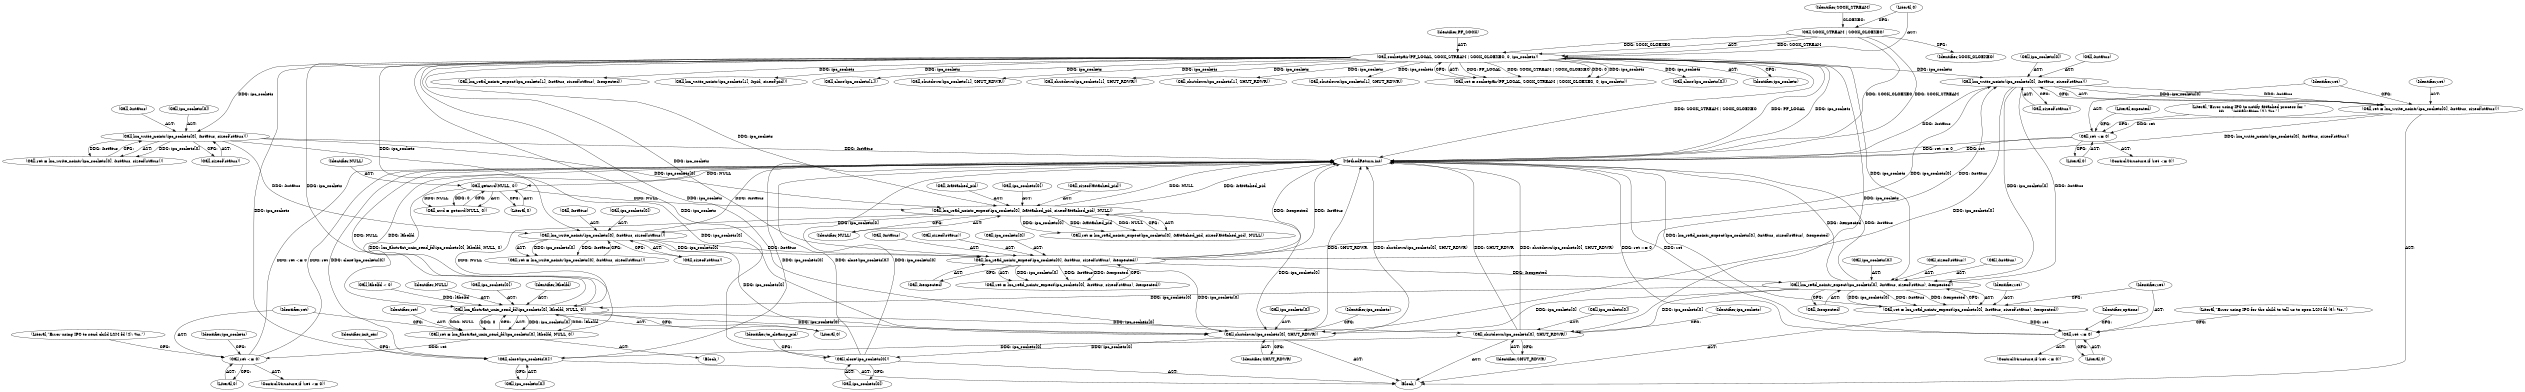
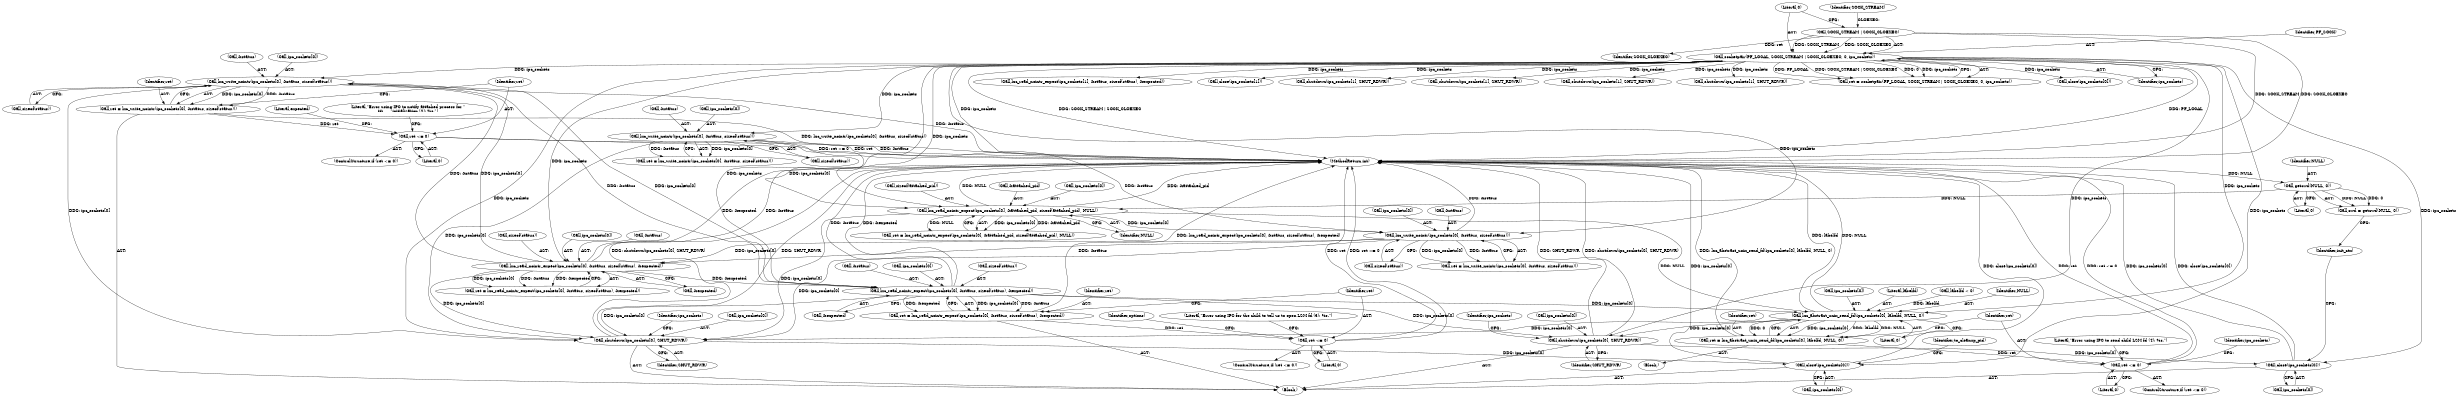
(1942, 45) -> (1774, 45)
(731, 82) -> none
(472, 199) -> (2352, 230)
(553, 285) -> (1902, 291)
